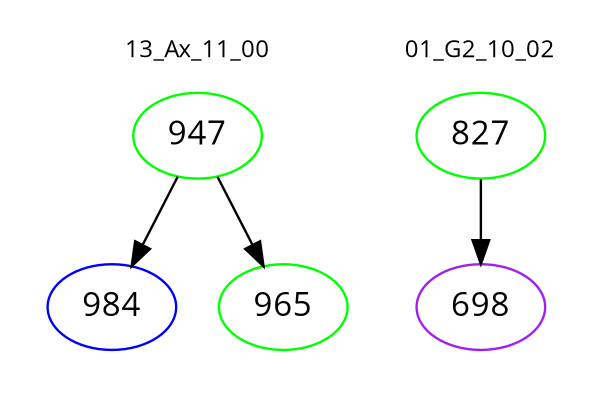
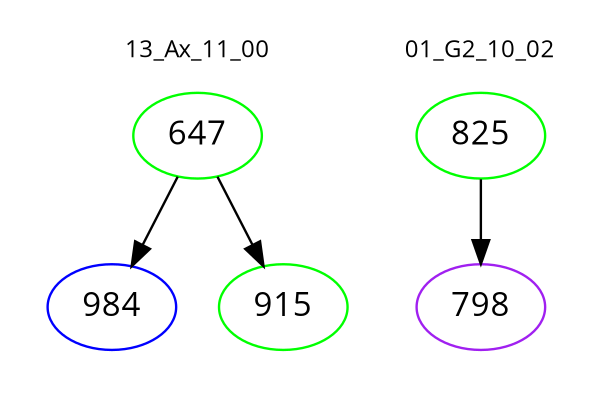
(198, 136) -> (198, 136)
(481, 136) -> (481, 136)
(283, 307) -> (283, 307)
(481, 307) -> (481, 307)
